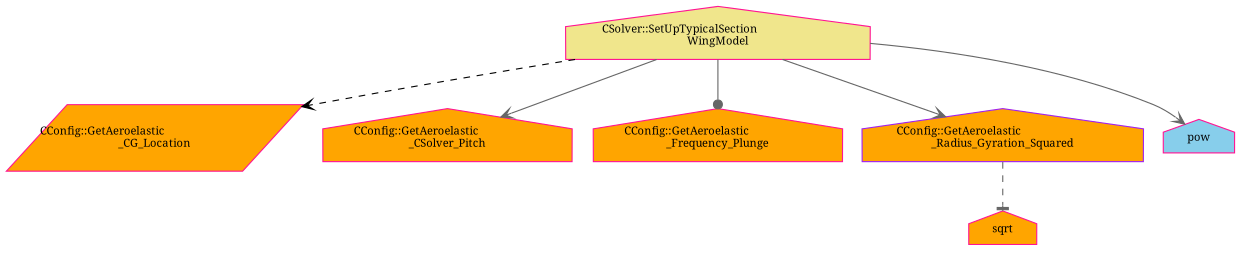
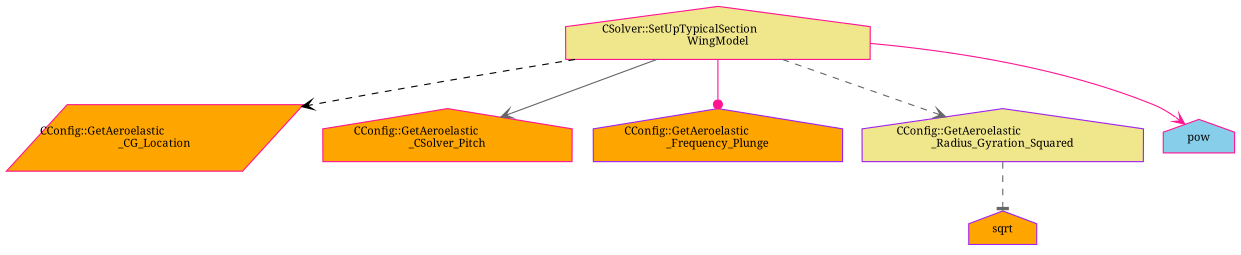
(1026, 67) -> (1026, 67)
(718, 80) -> (718, 80)
(859, 86) -> (859, 86)
(718, 138) -> (718, 138)
(1003, 138) -> (1003, 138)
(1003, 229) -> (1003, 229)
